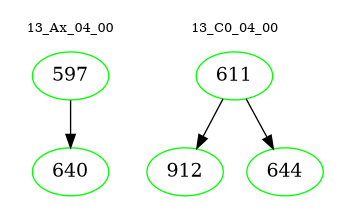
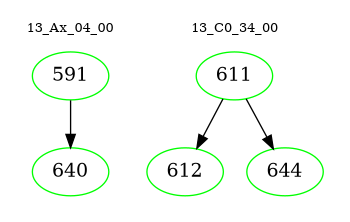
(235, 29) -> (235, 29)
(71, 76) -> (71, 76)
(185, 172) -> (185, 172)
